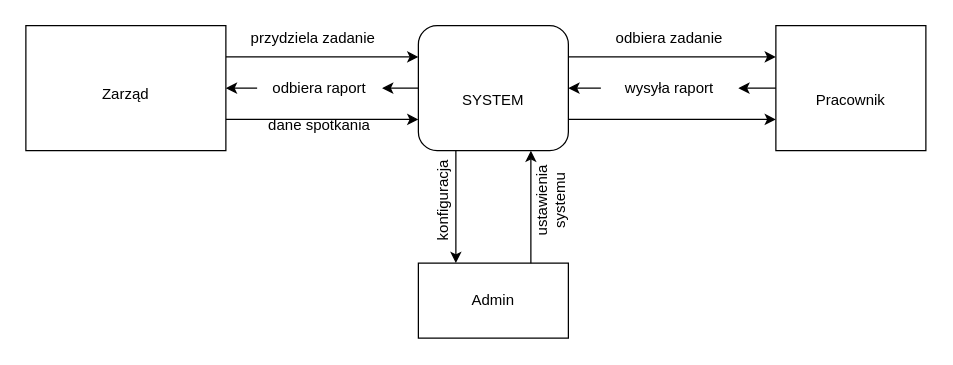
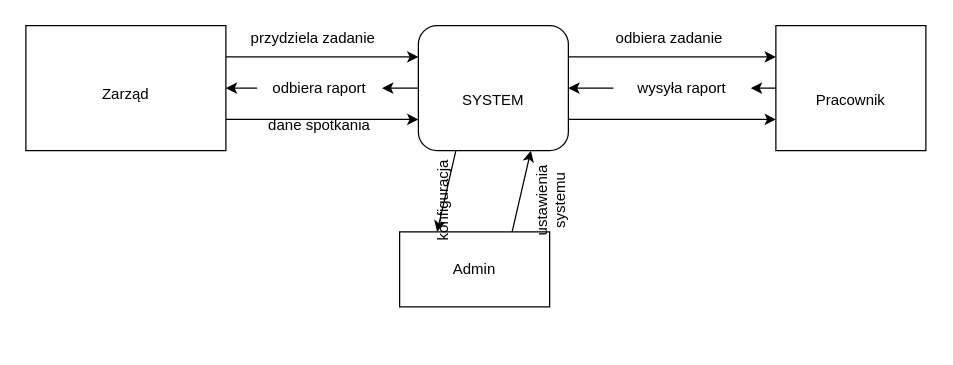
(669, 88) -> (682, 88)
(493, 301) -> (474, 269)
